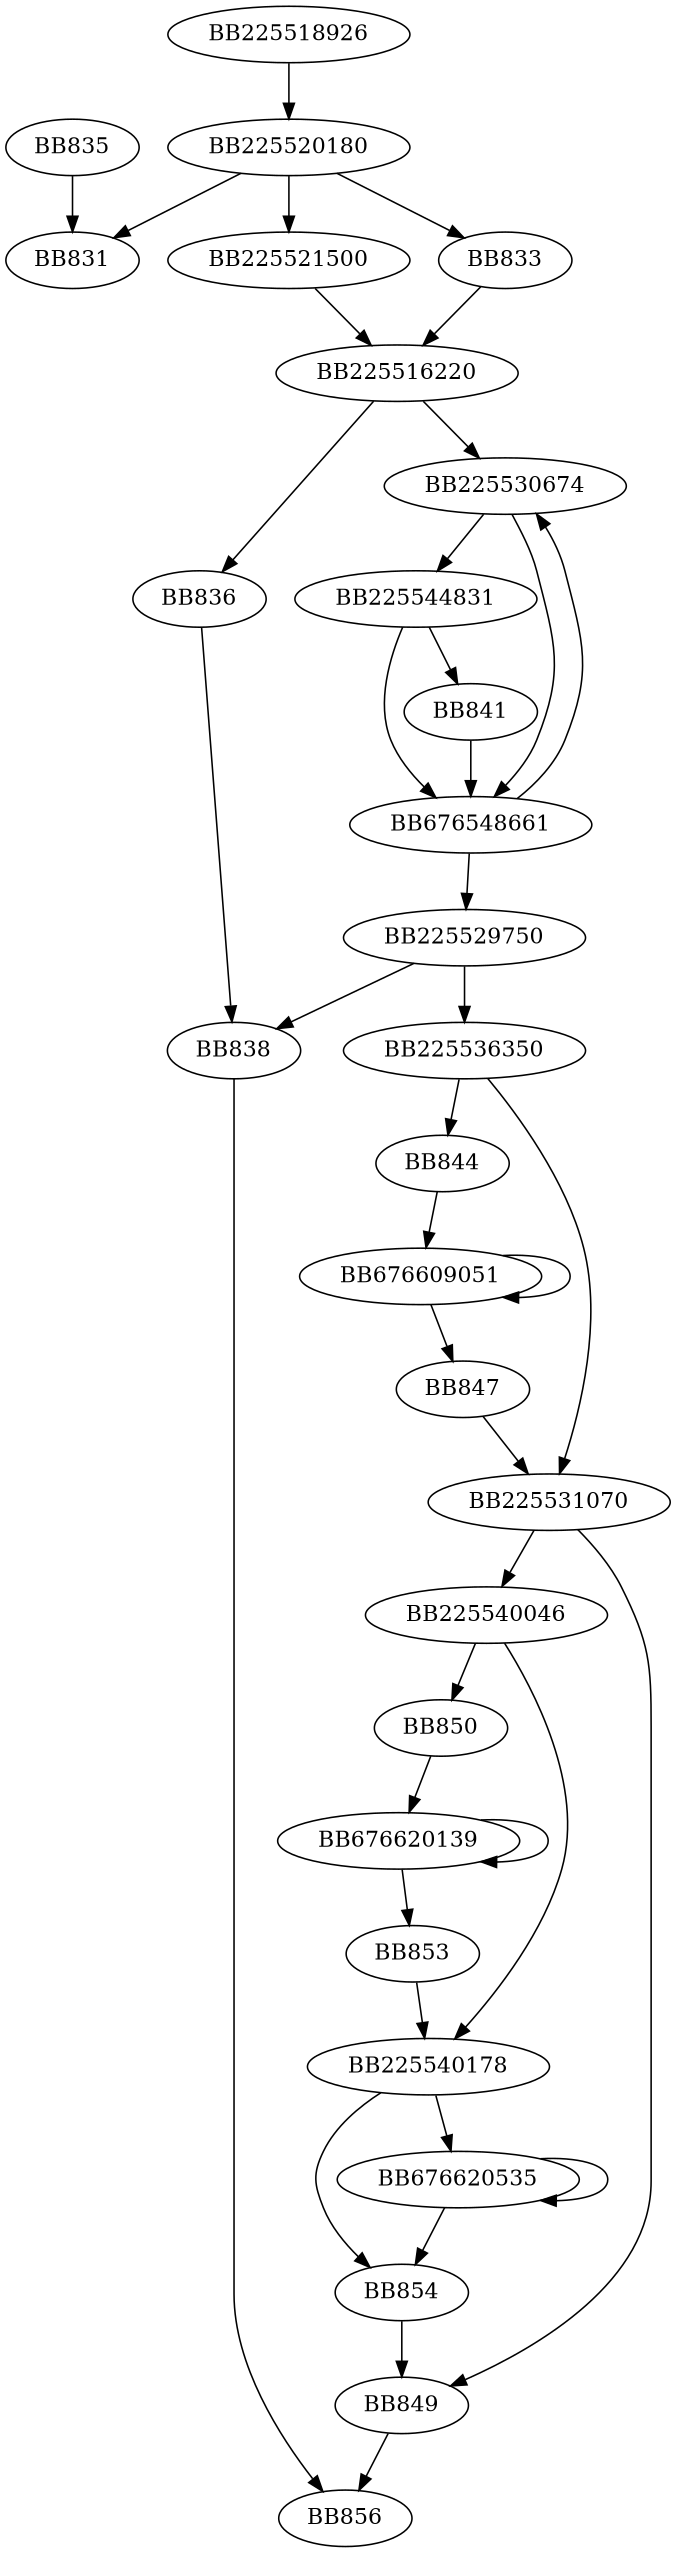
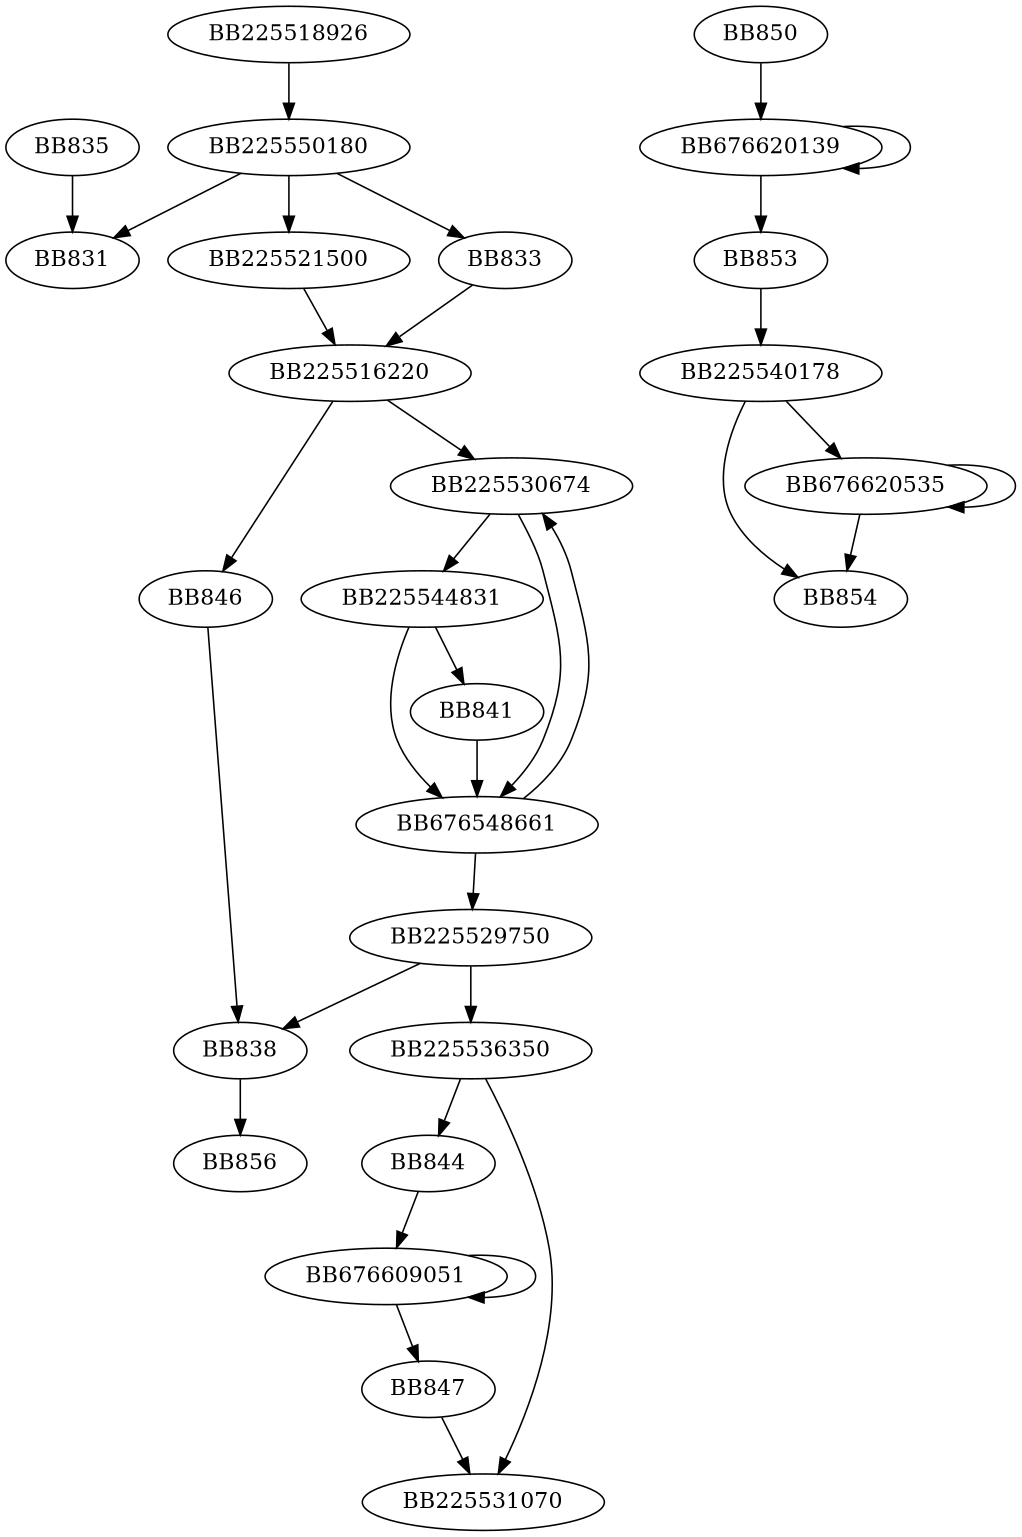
(289, 147) -> (289, 147)
(200, 599) -> (206, 599)
(486, 1615) -> none
(402, 2405) -> none
